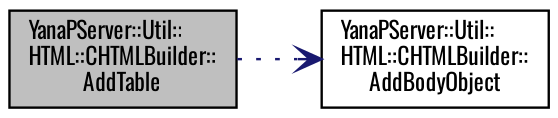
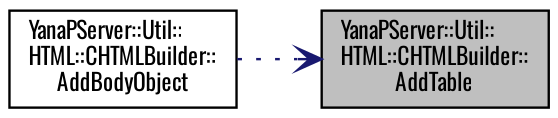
(267, 59) -> (267, 59)
